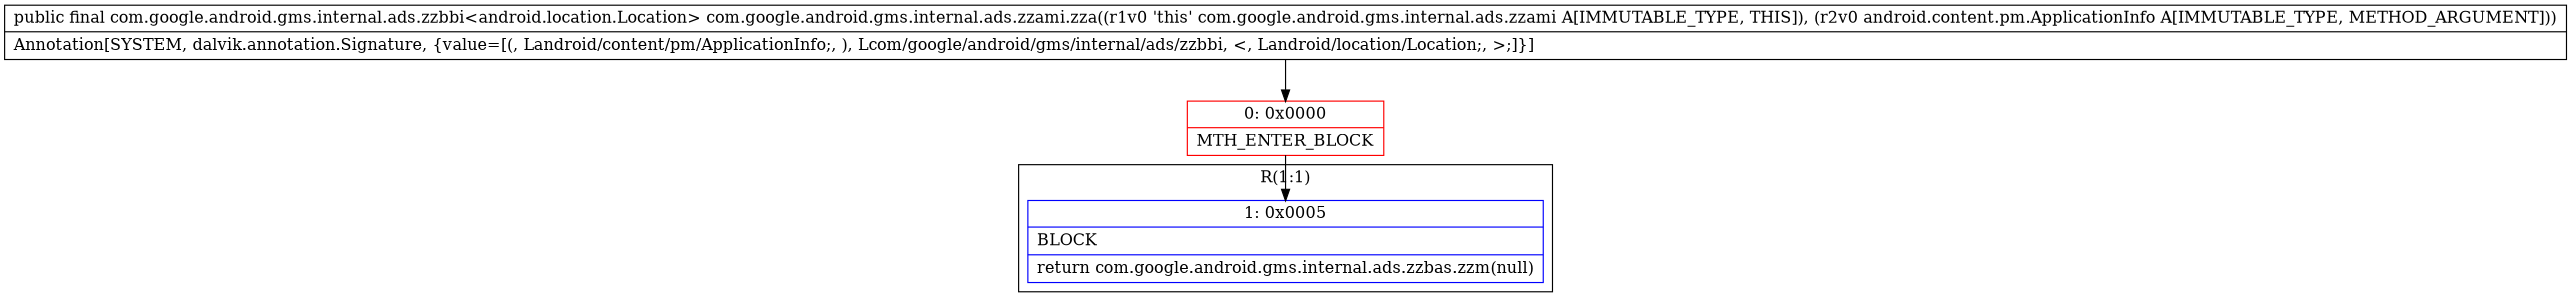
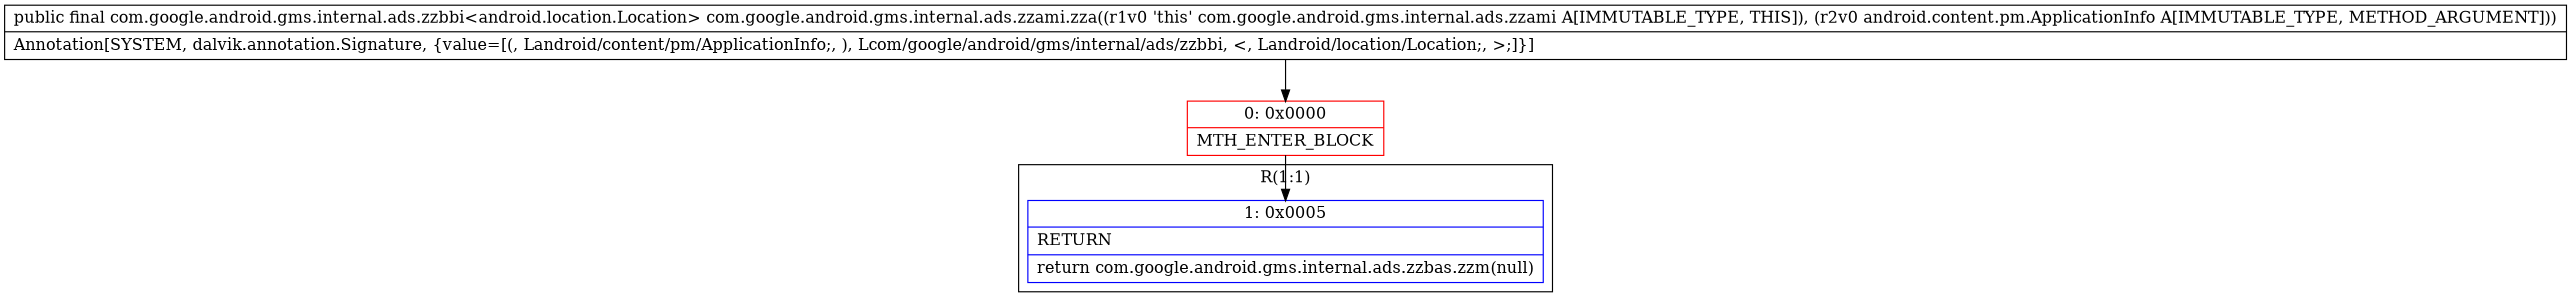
(1067, 240) -> (1075, 240)
